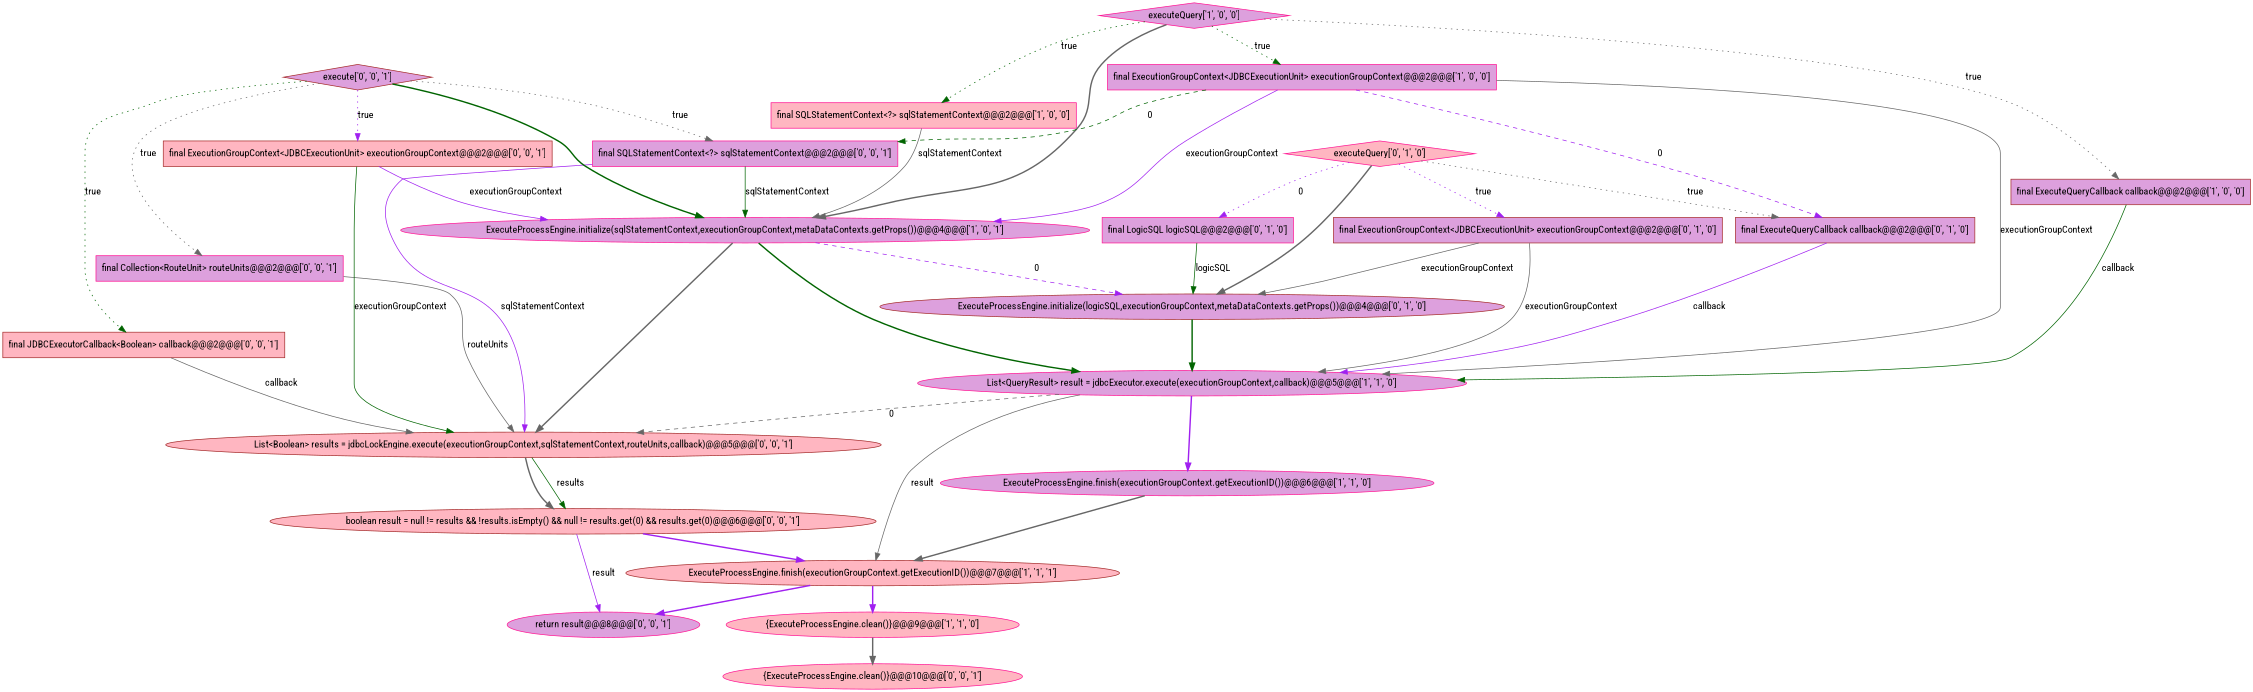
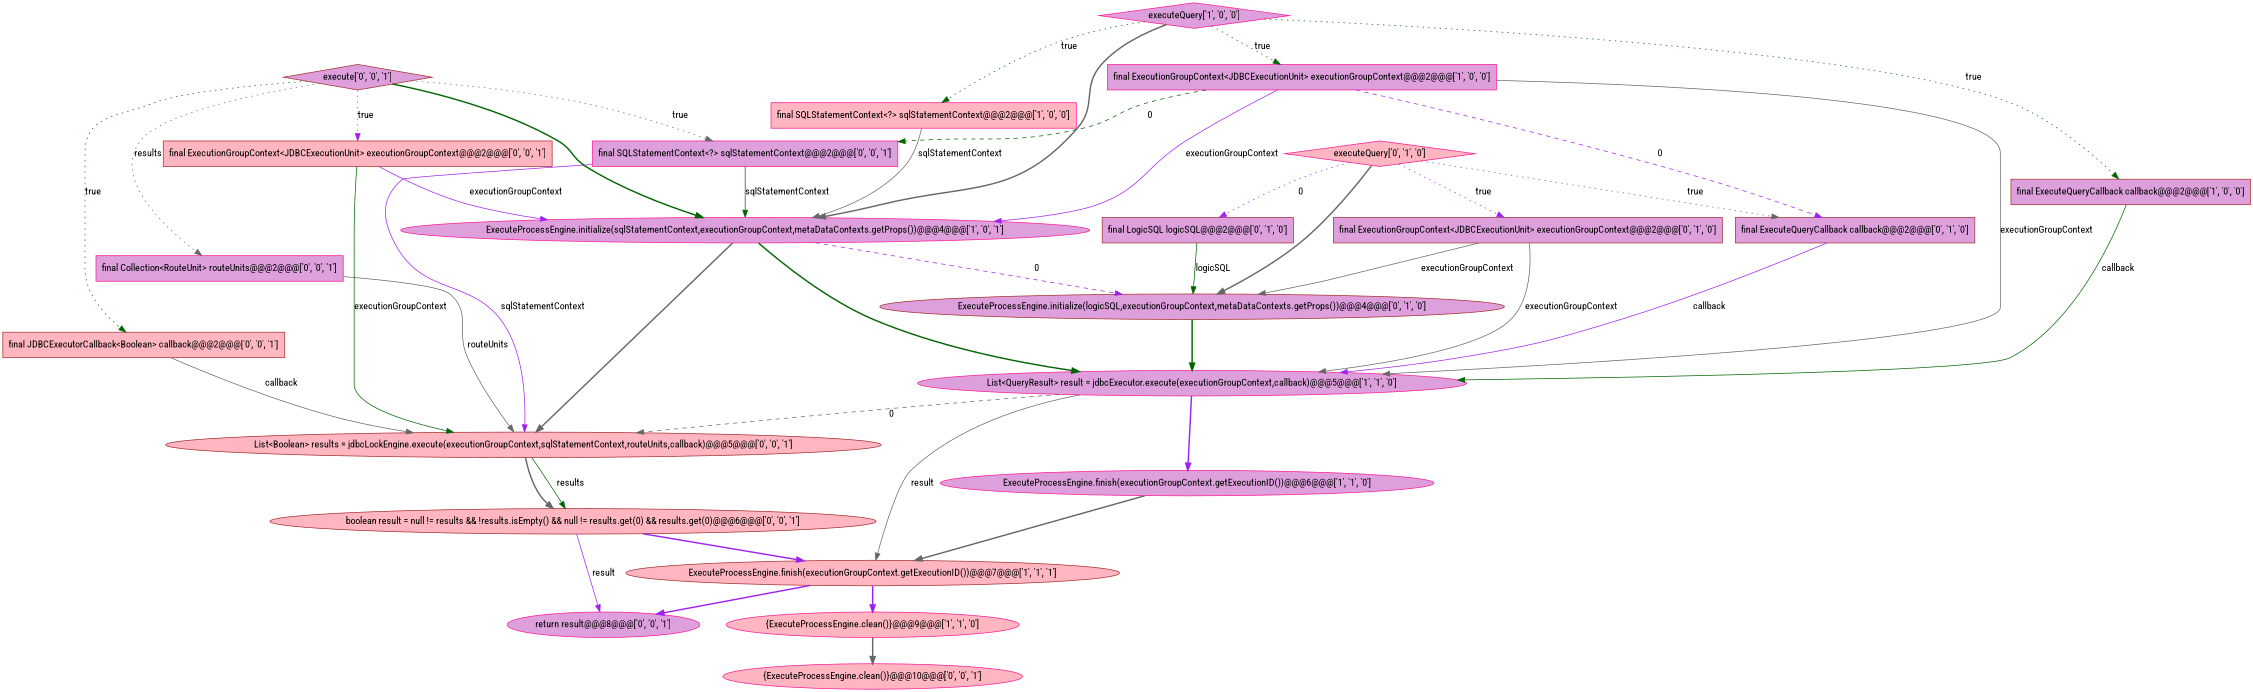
(1702, 49) -> (1702, 49)
(148, 154) -> (148, 154)
(1198, 230) -> (1198, 230)
